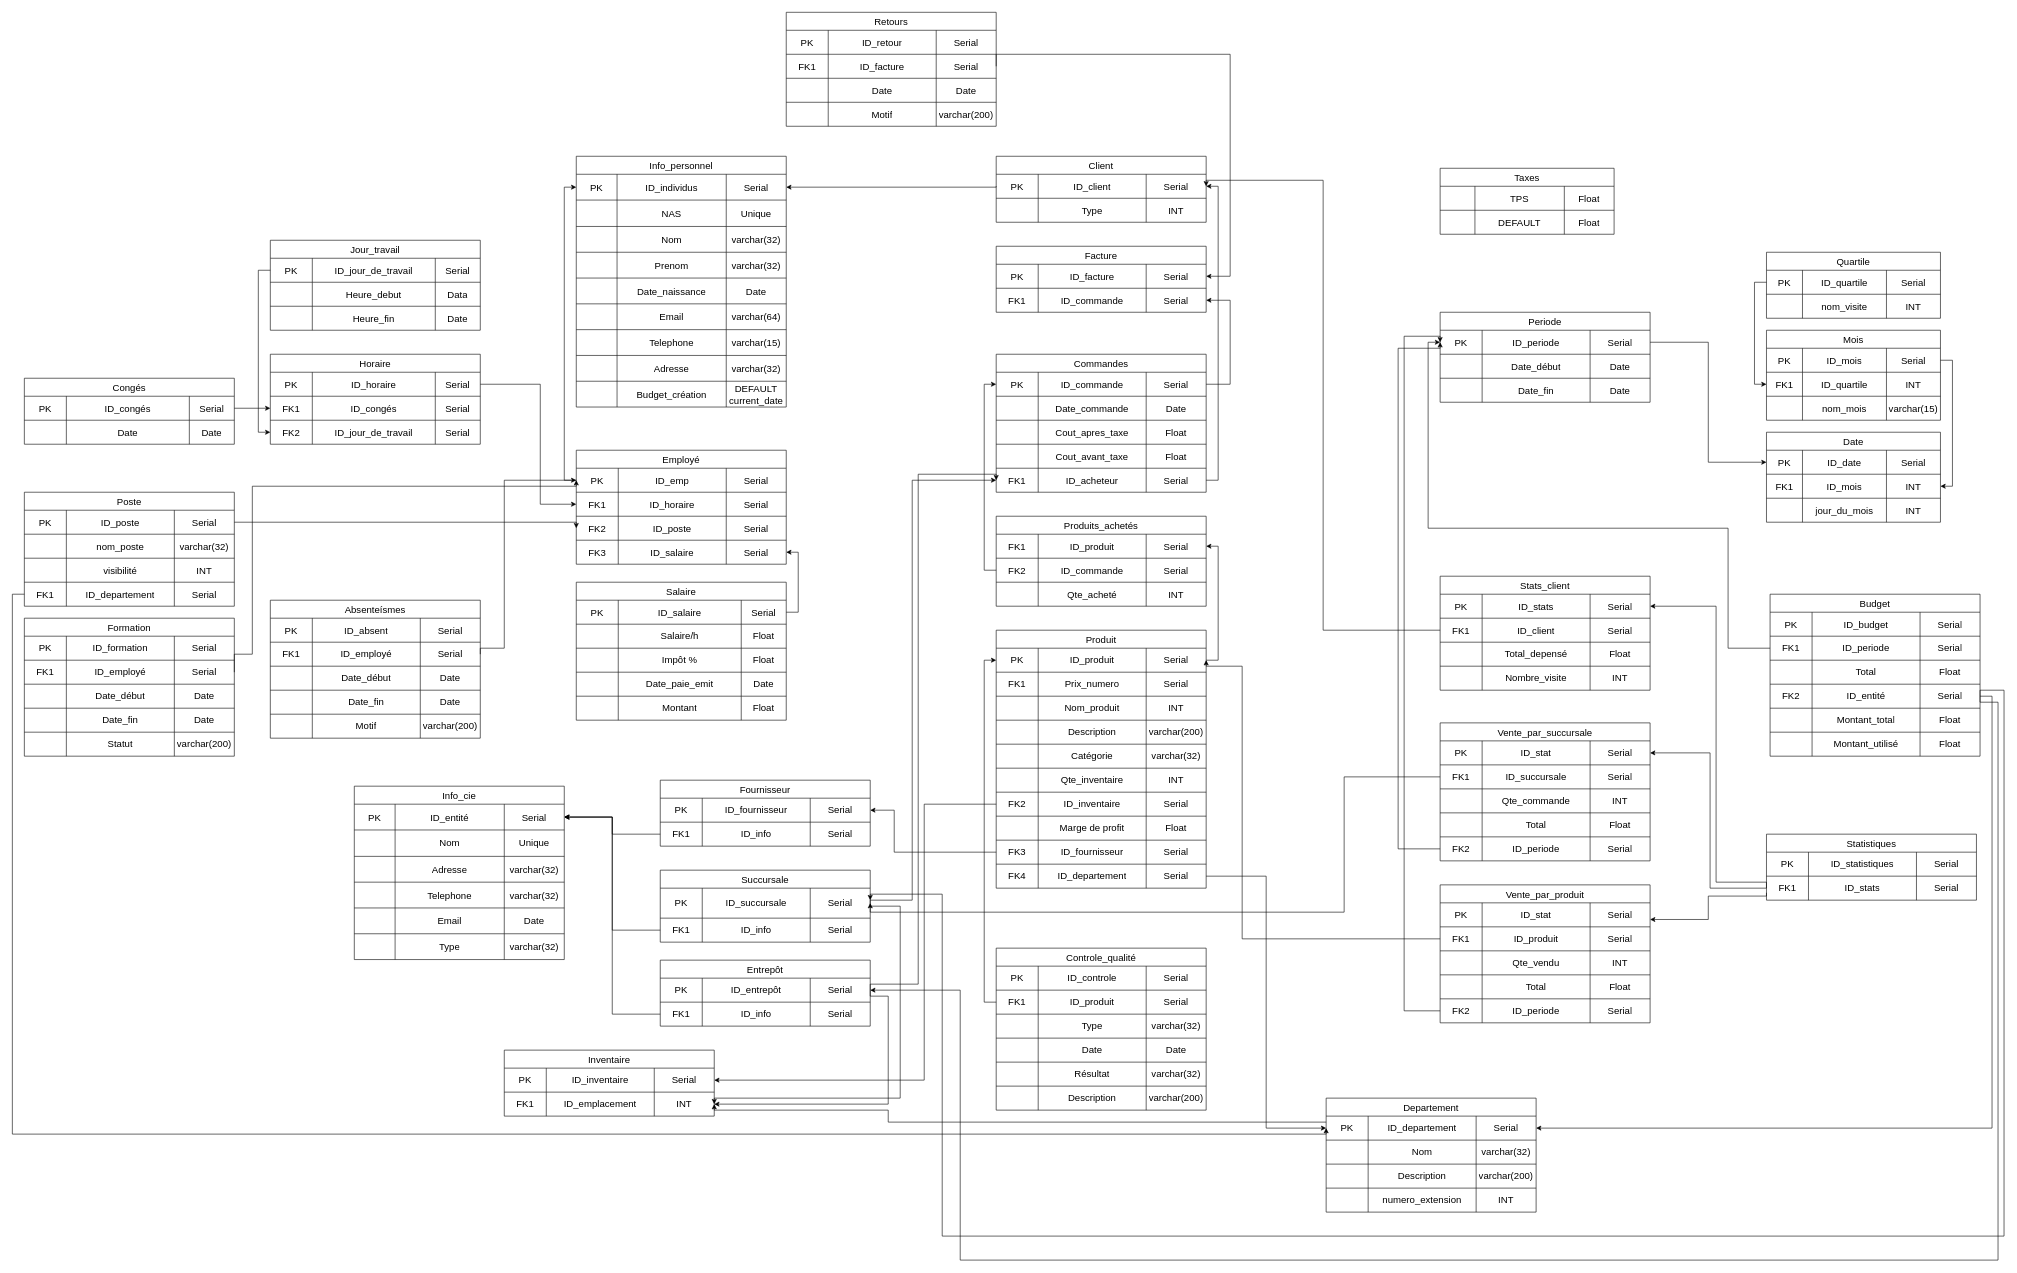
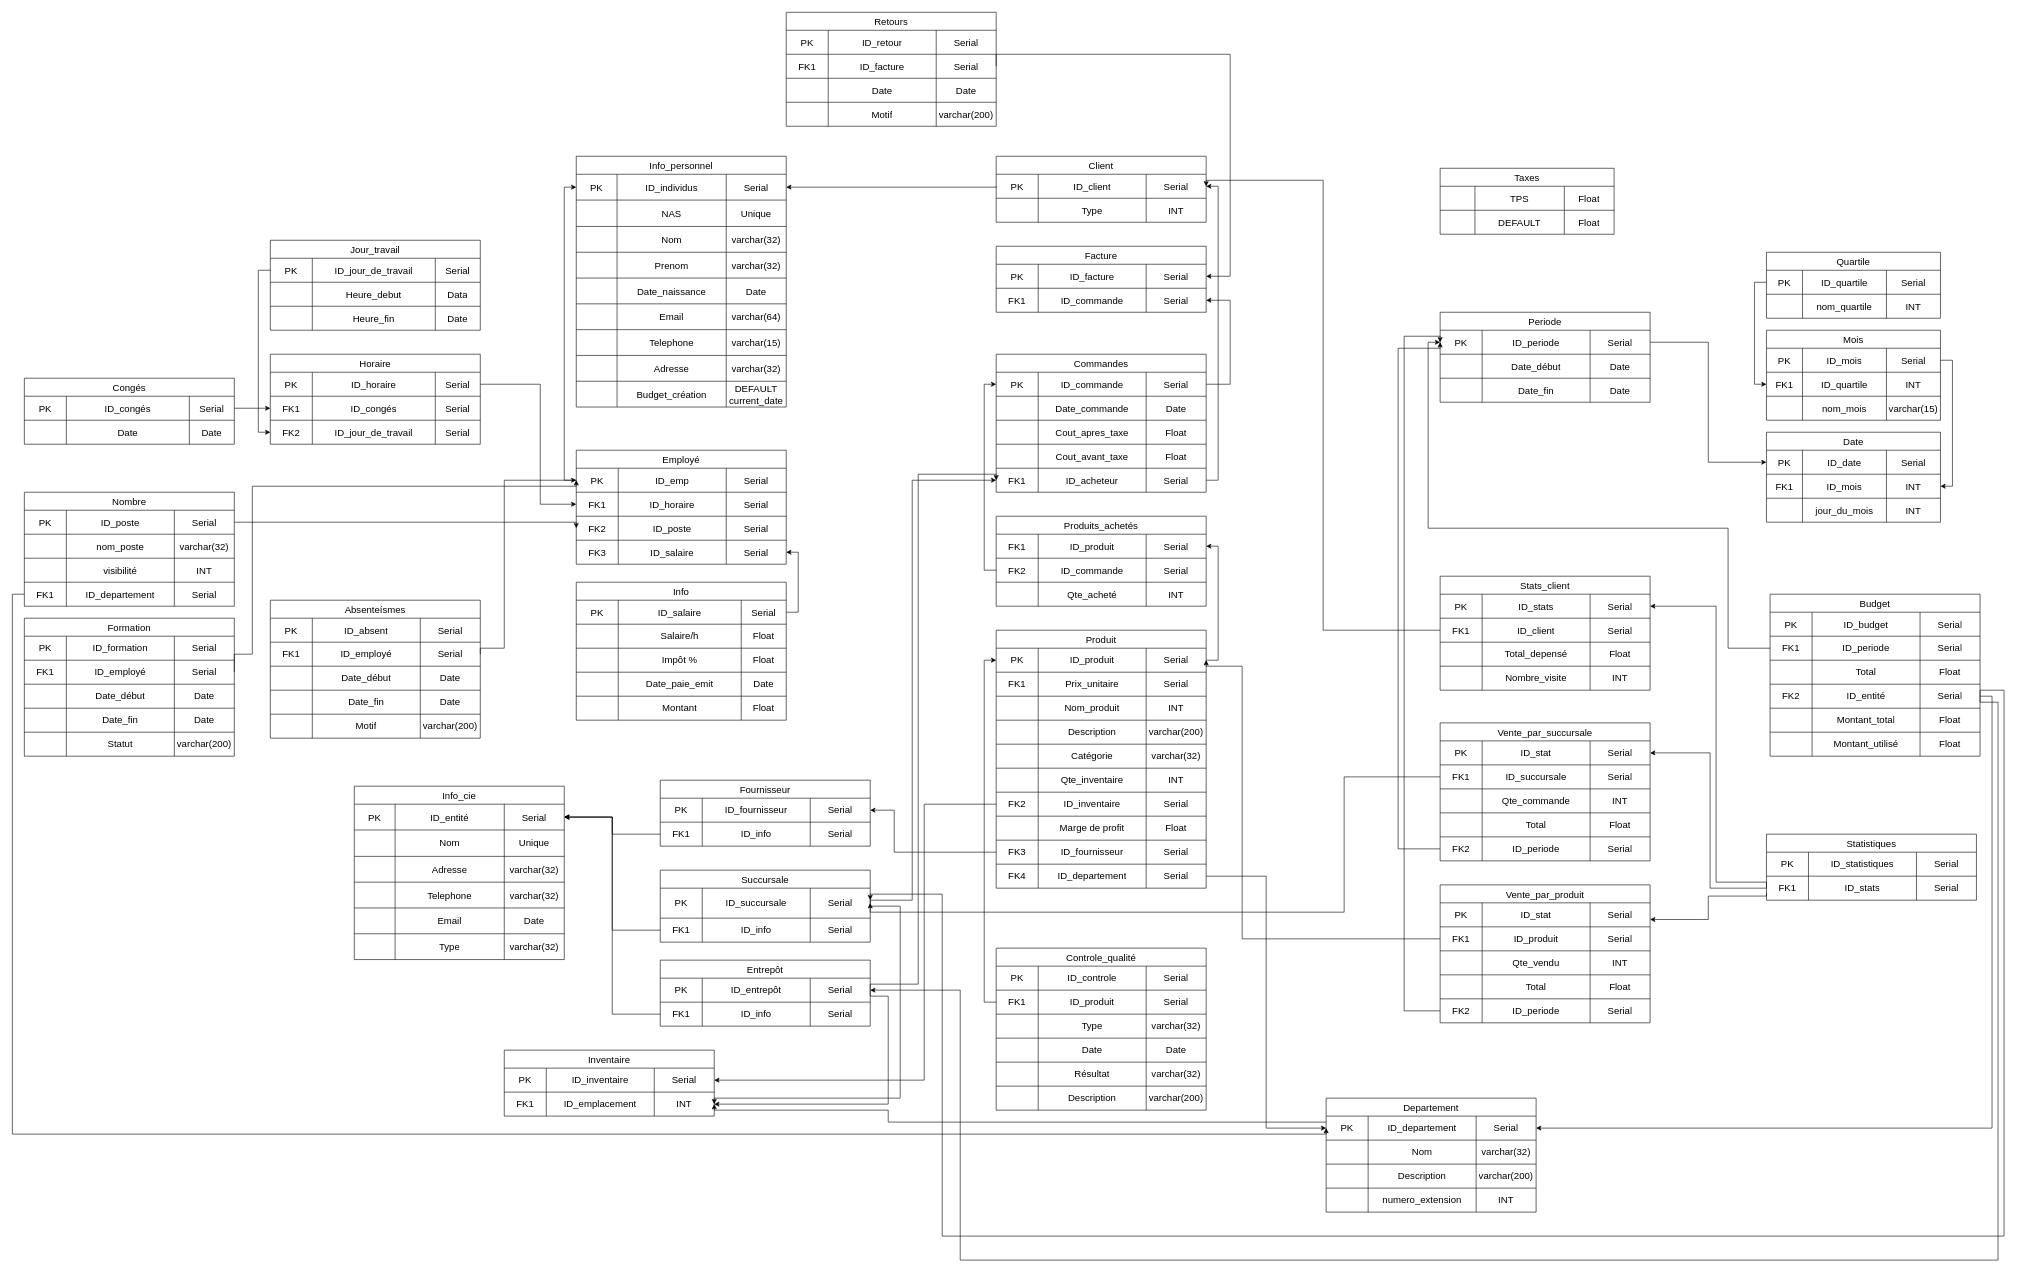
(1845, 306) -> (1845, 306)
(129, 502) -> (129, 502)
(681, 592) -> (681, 592)
(1092, 684) -> (1092, 684)
